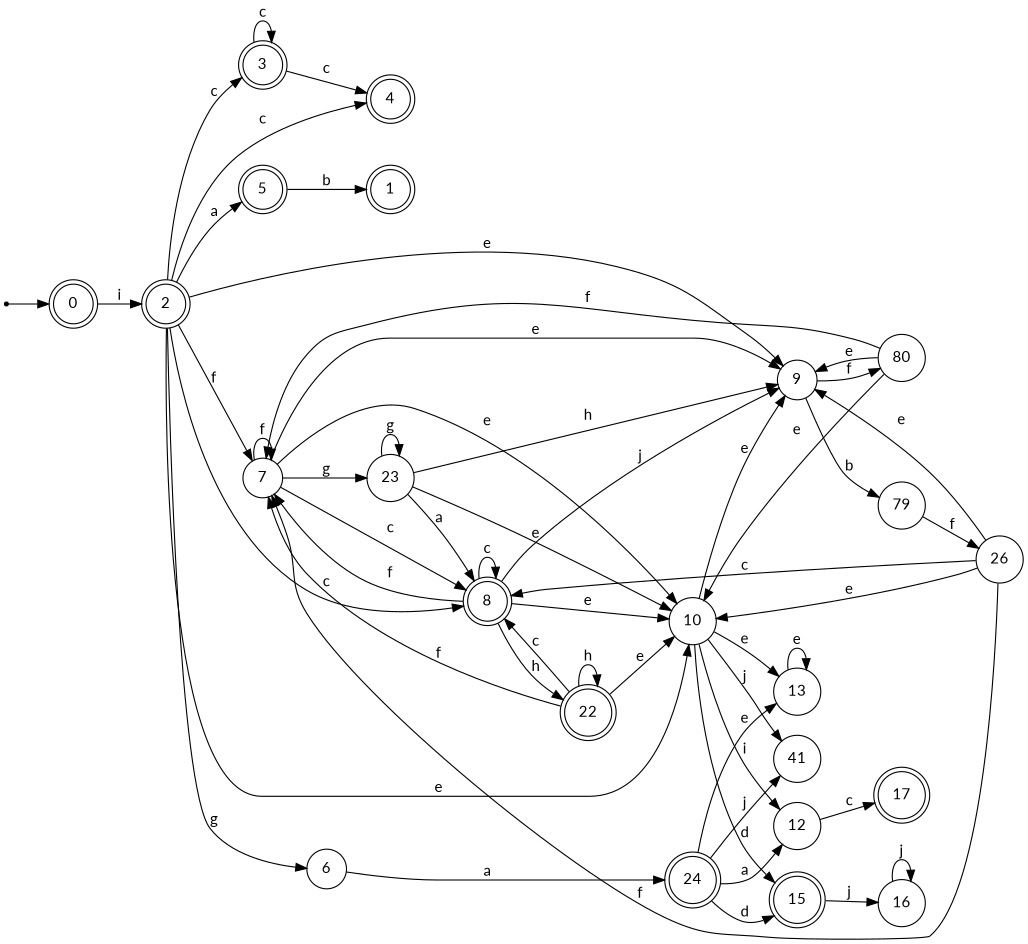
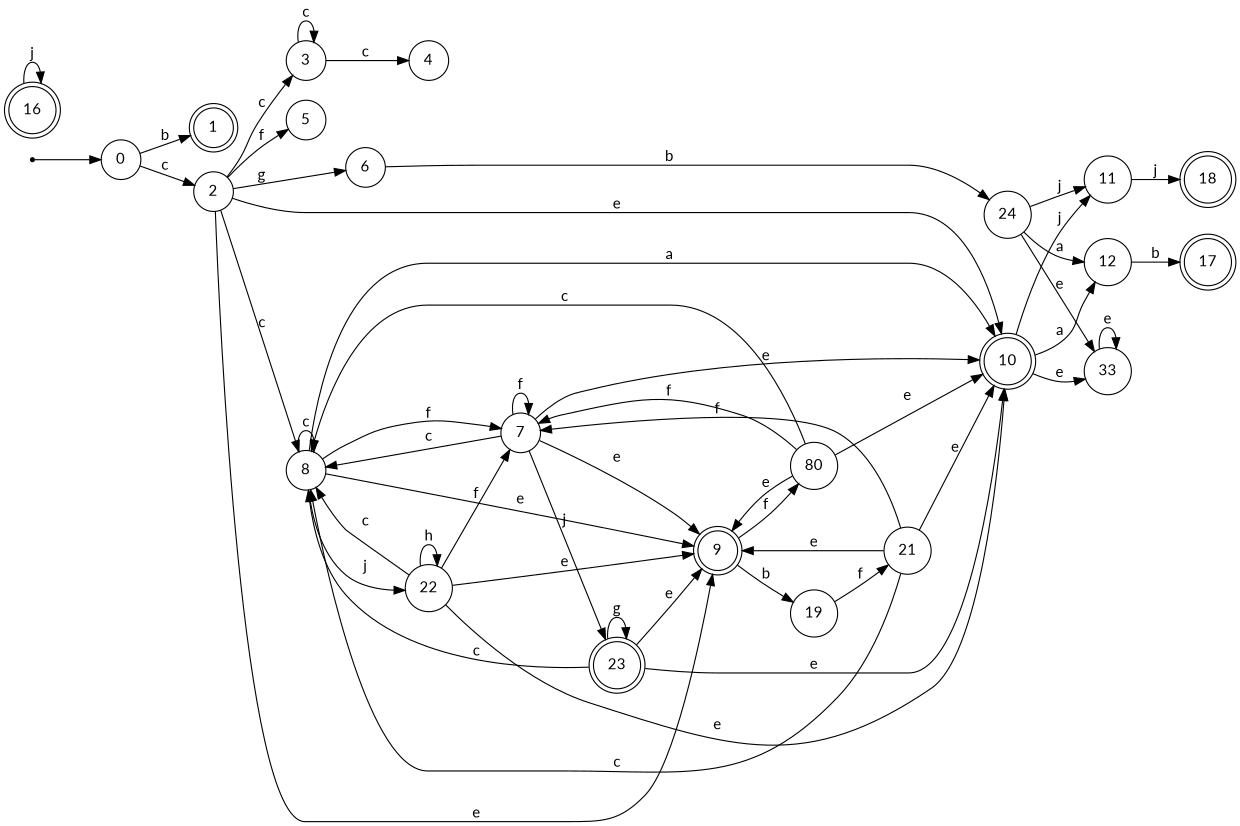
(263, 65) -> (306, 61)
(391, 99) -> (429, 61)
(233, 161) -> none
none -> (1208, 180)
(263, 189) -> (306, 120)
(321, 189) -> (160, 146)
(214, 212) -> (262, 136)
(120, 296) -> (165, 166)
(73, 304) -> (121, 160)
(166, 304) -> (214, 192)
none -> (557, 305)
(797, 380) -> (718, 551)
(213, 388) -> none
(588, 416) -> (669, 594)
(640, 457) -> (521, 499)
(327, 470) -> (565, 520)
(391, 478) -> (617, 665)
(730, 498) -> (568, 571)
(902, 506) -> (814, 613)
(439, 518) -> (477, 651)
(1000, 560) -> (908, 551)
(487, 601) -> (306, 470)
(588, 601) -> (669, 255)
(693, 621) -> (1008, 361)
(536, 667) -> (366, 567)
(797, 692) -> (1108, 371)
(588, 713) -> (429, 588)
(745, 749) -> (1060, 331)
(797, 759) -> (1108, 180)
(849, 801) -> (1156, 254)
(487, 872) -> (669, 157)
(693, 880) -> (1008, 215)
(797, 900) -> none
(902, 903) -> (32, 110)
